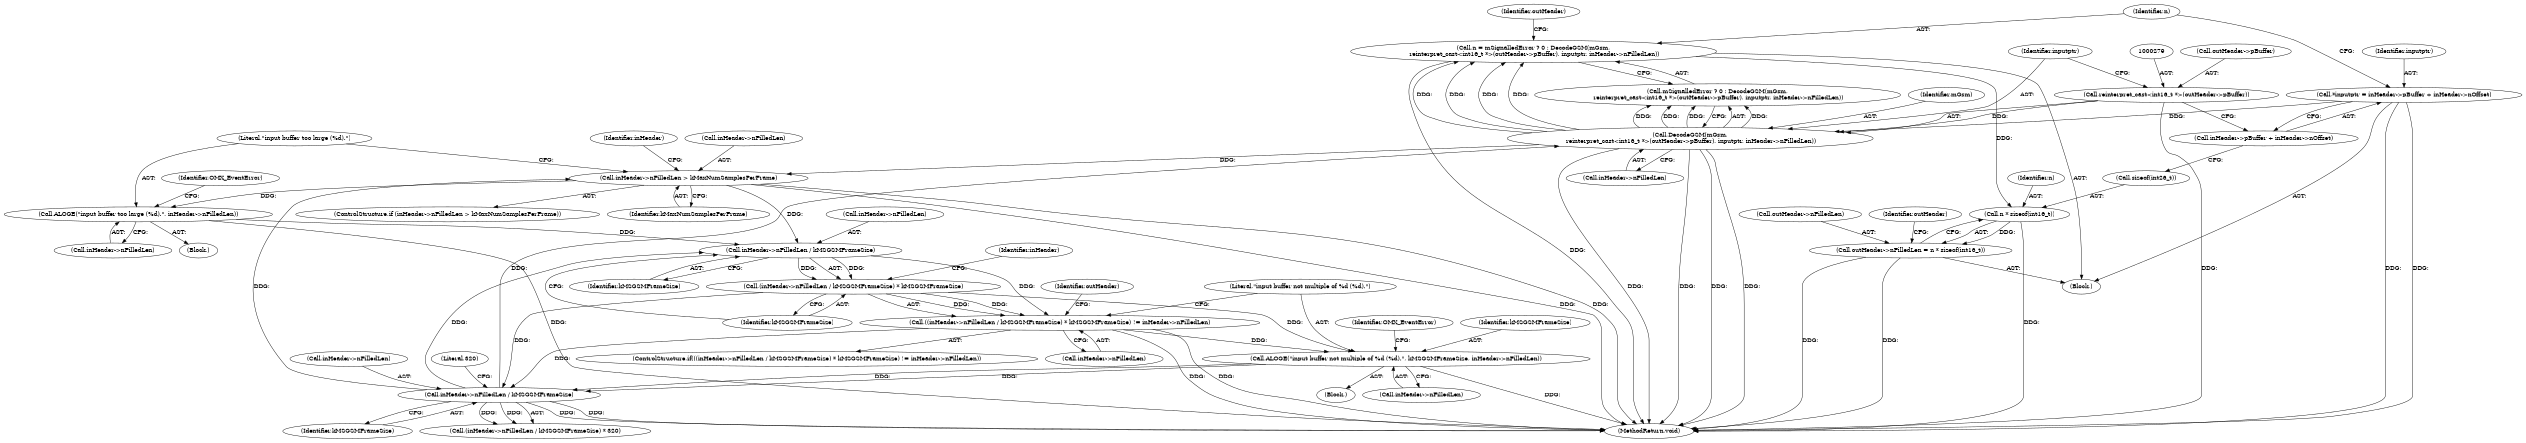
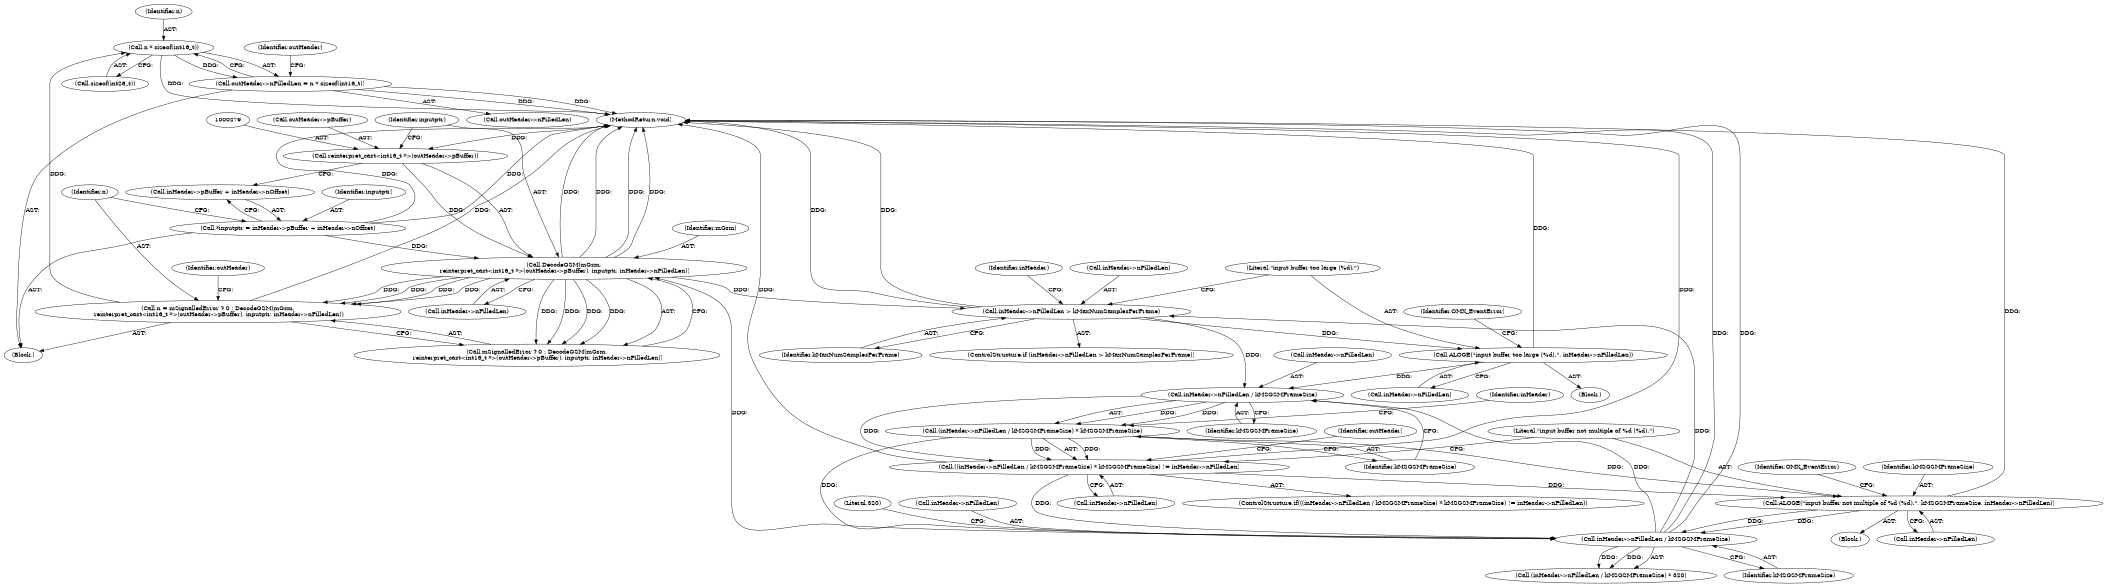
(2206, 158) -> (136, 65)
(1853, 232) -> (410, 102)
(2106, 414) -> (521, 134)
